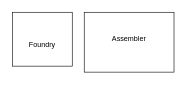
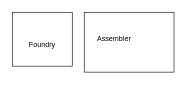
(129, 39) -> (114, 39)
